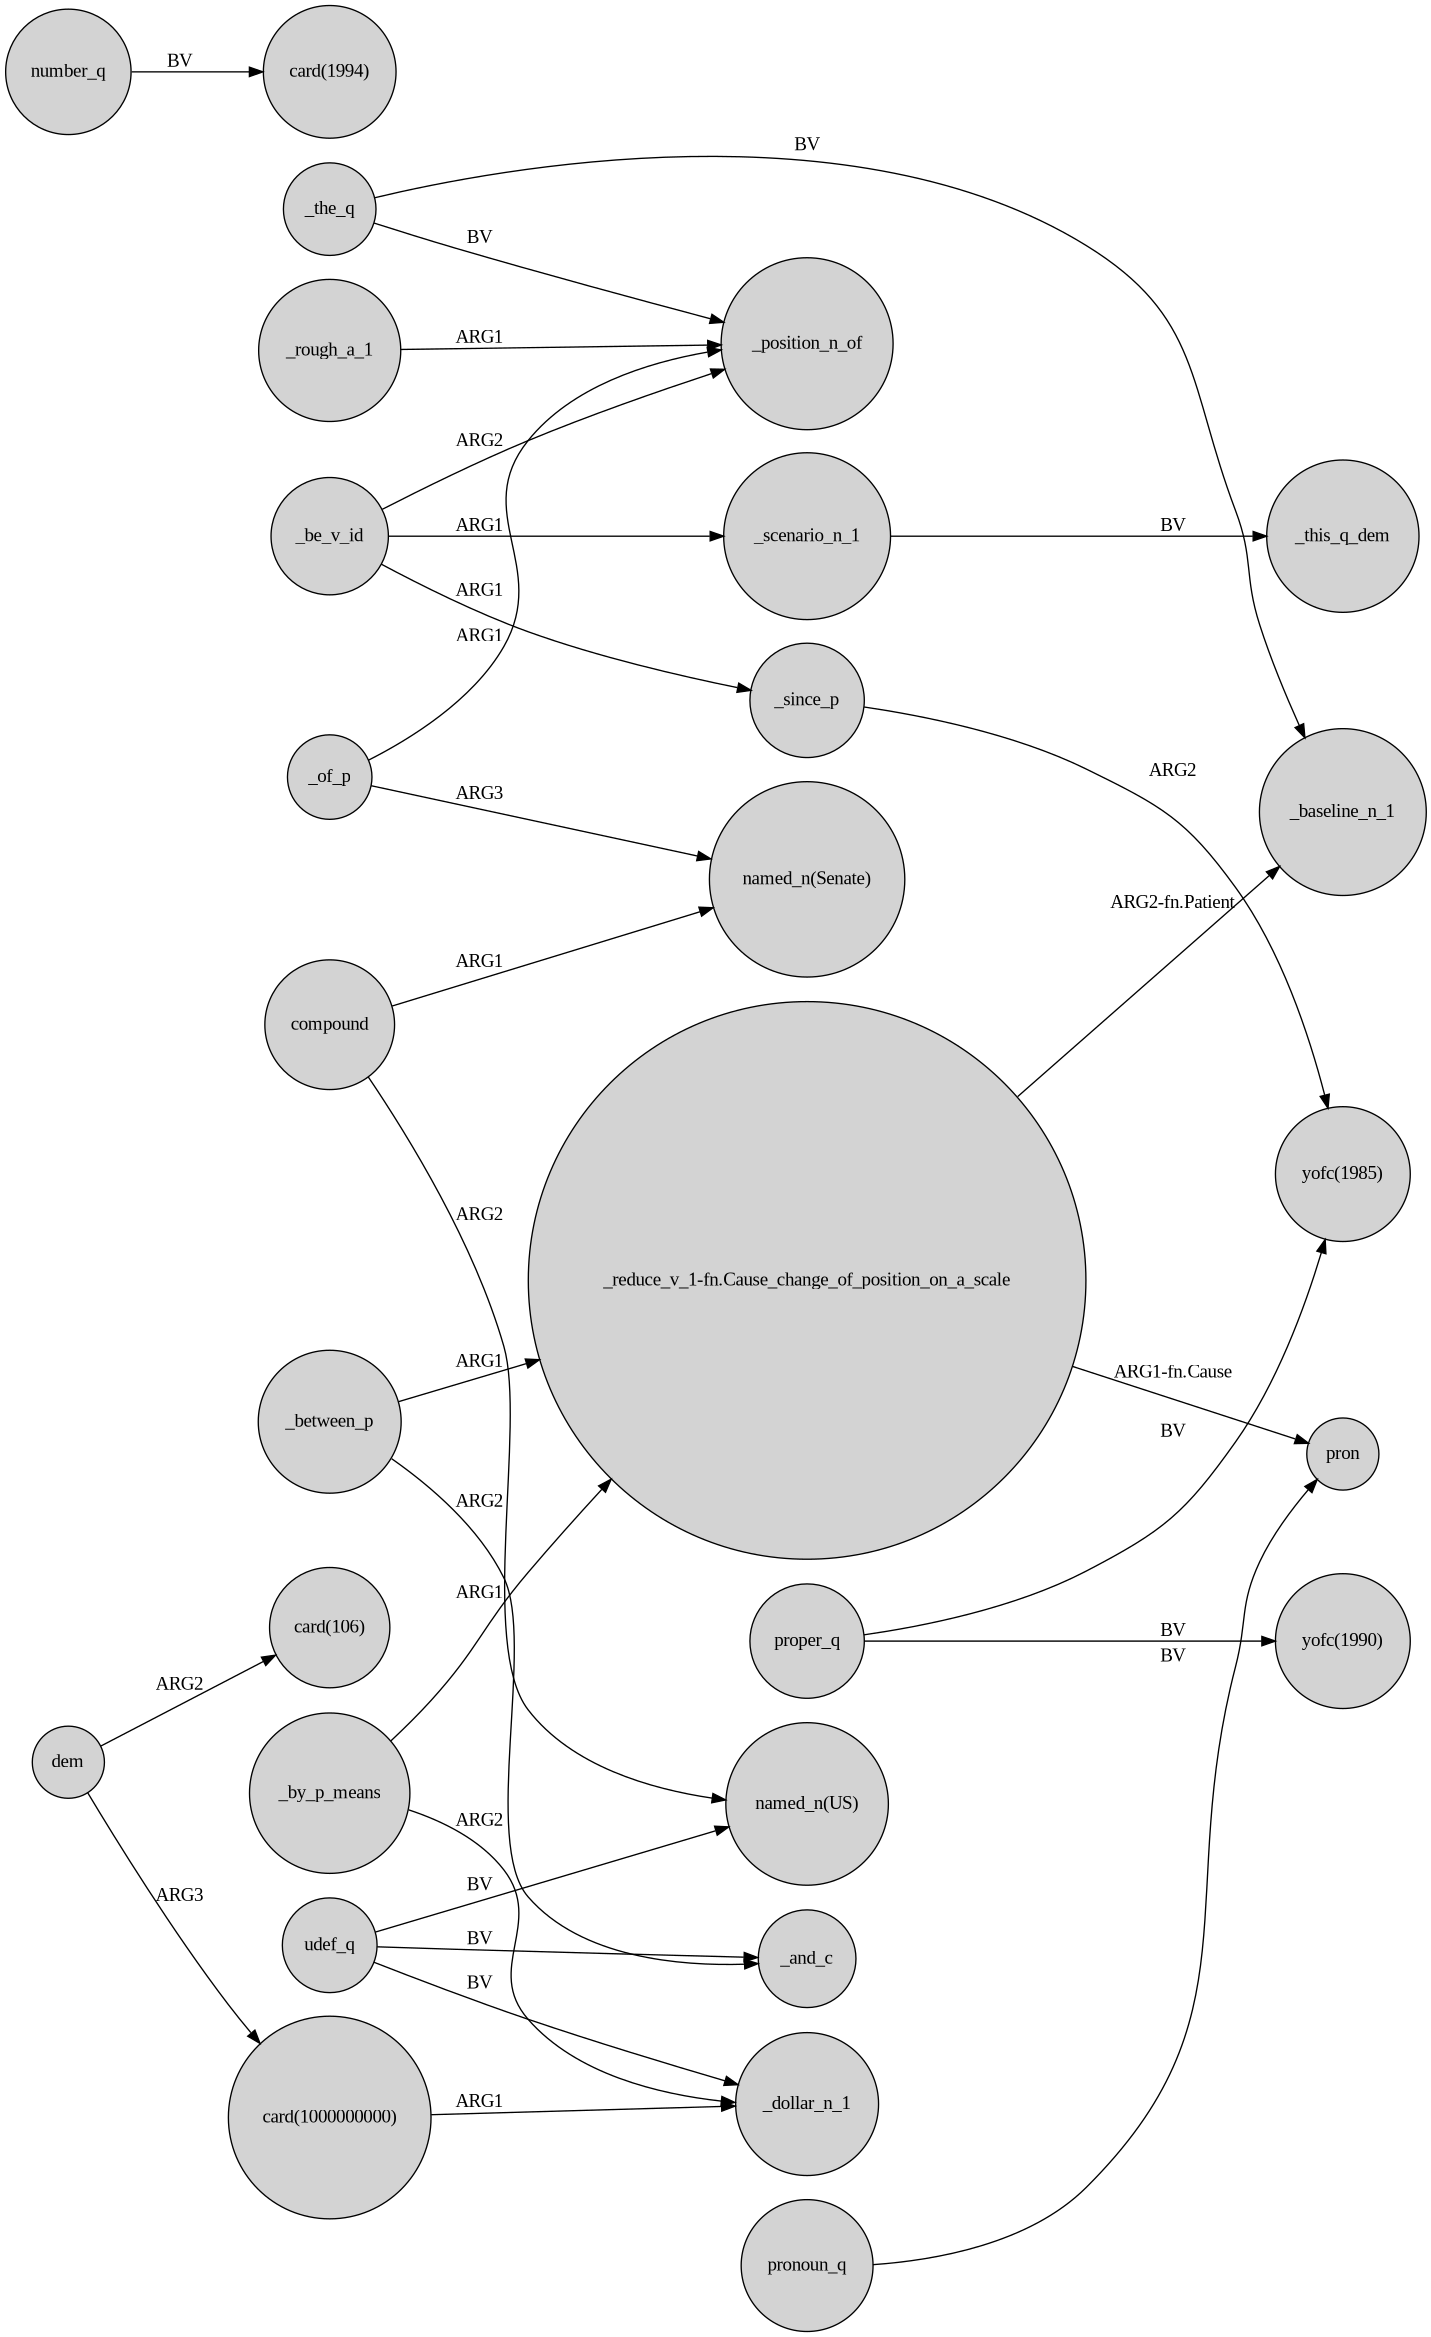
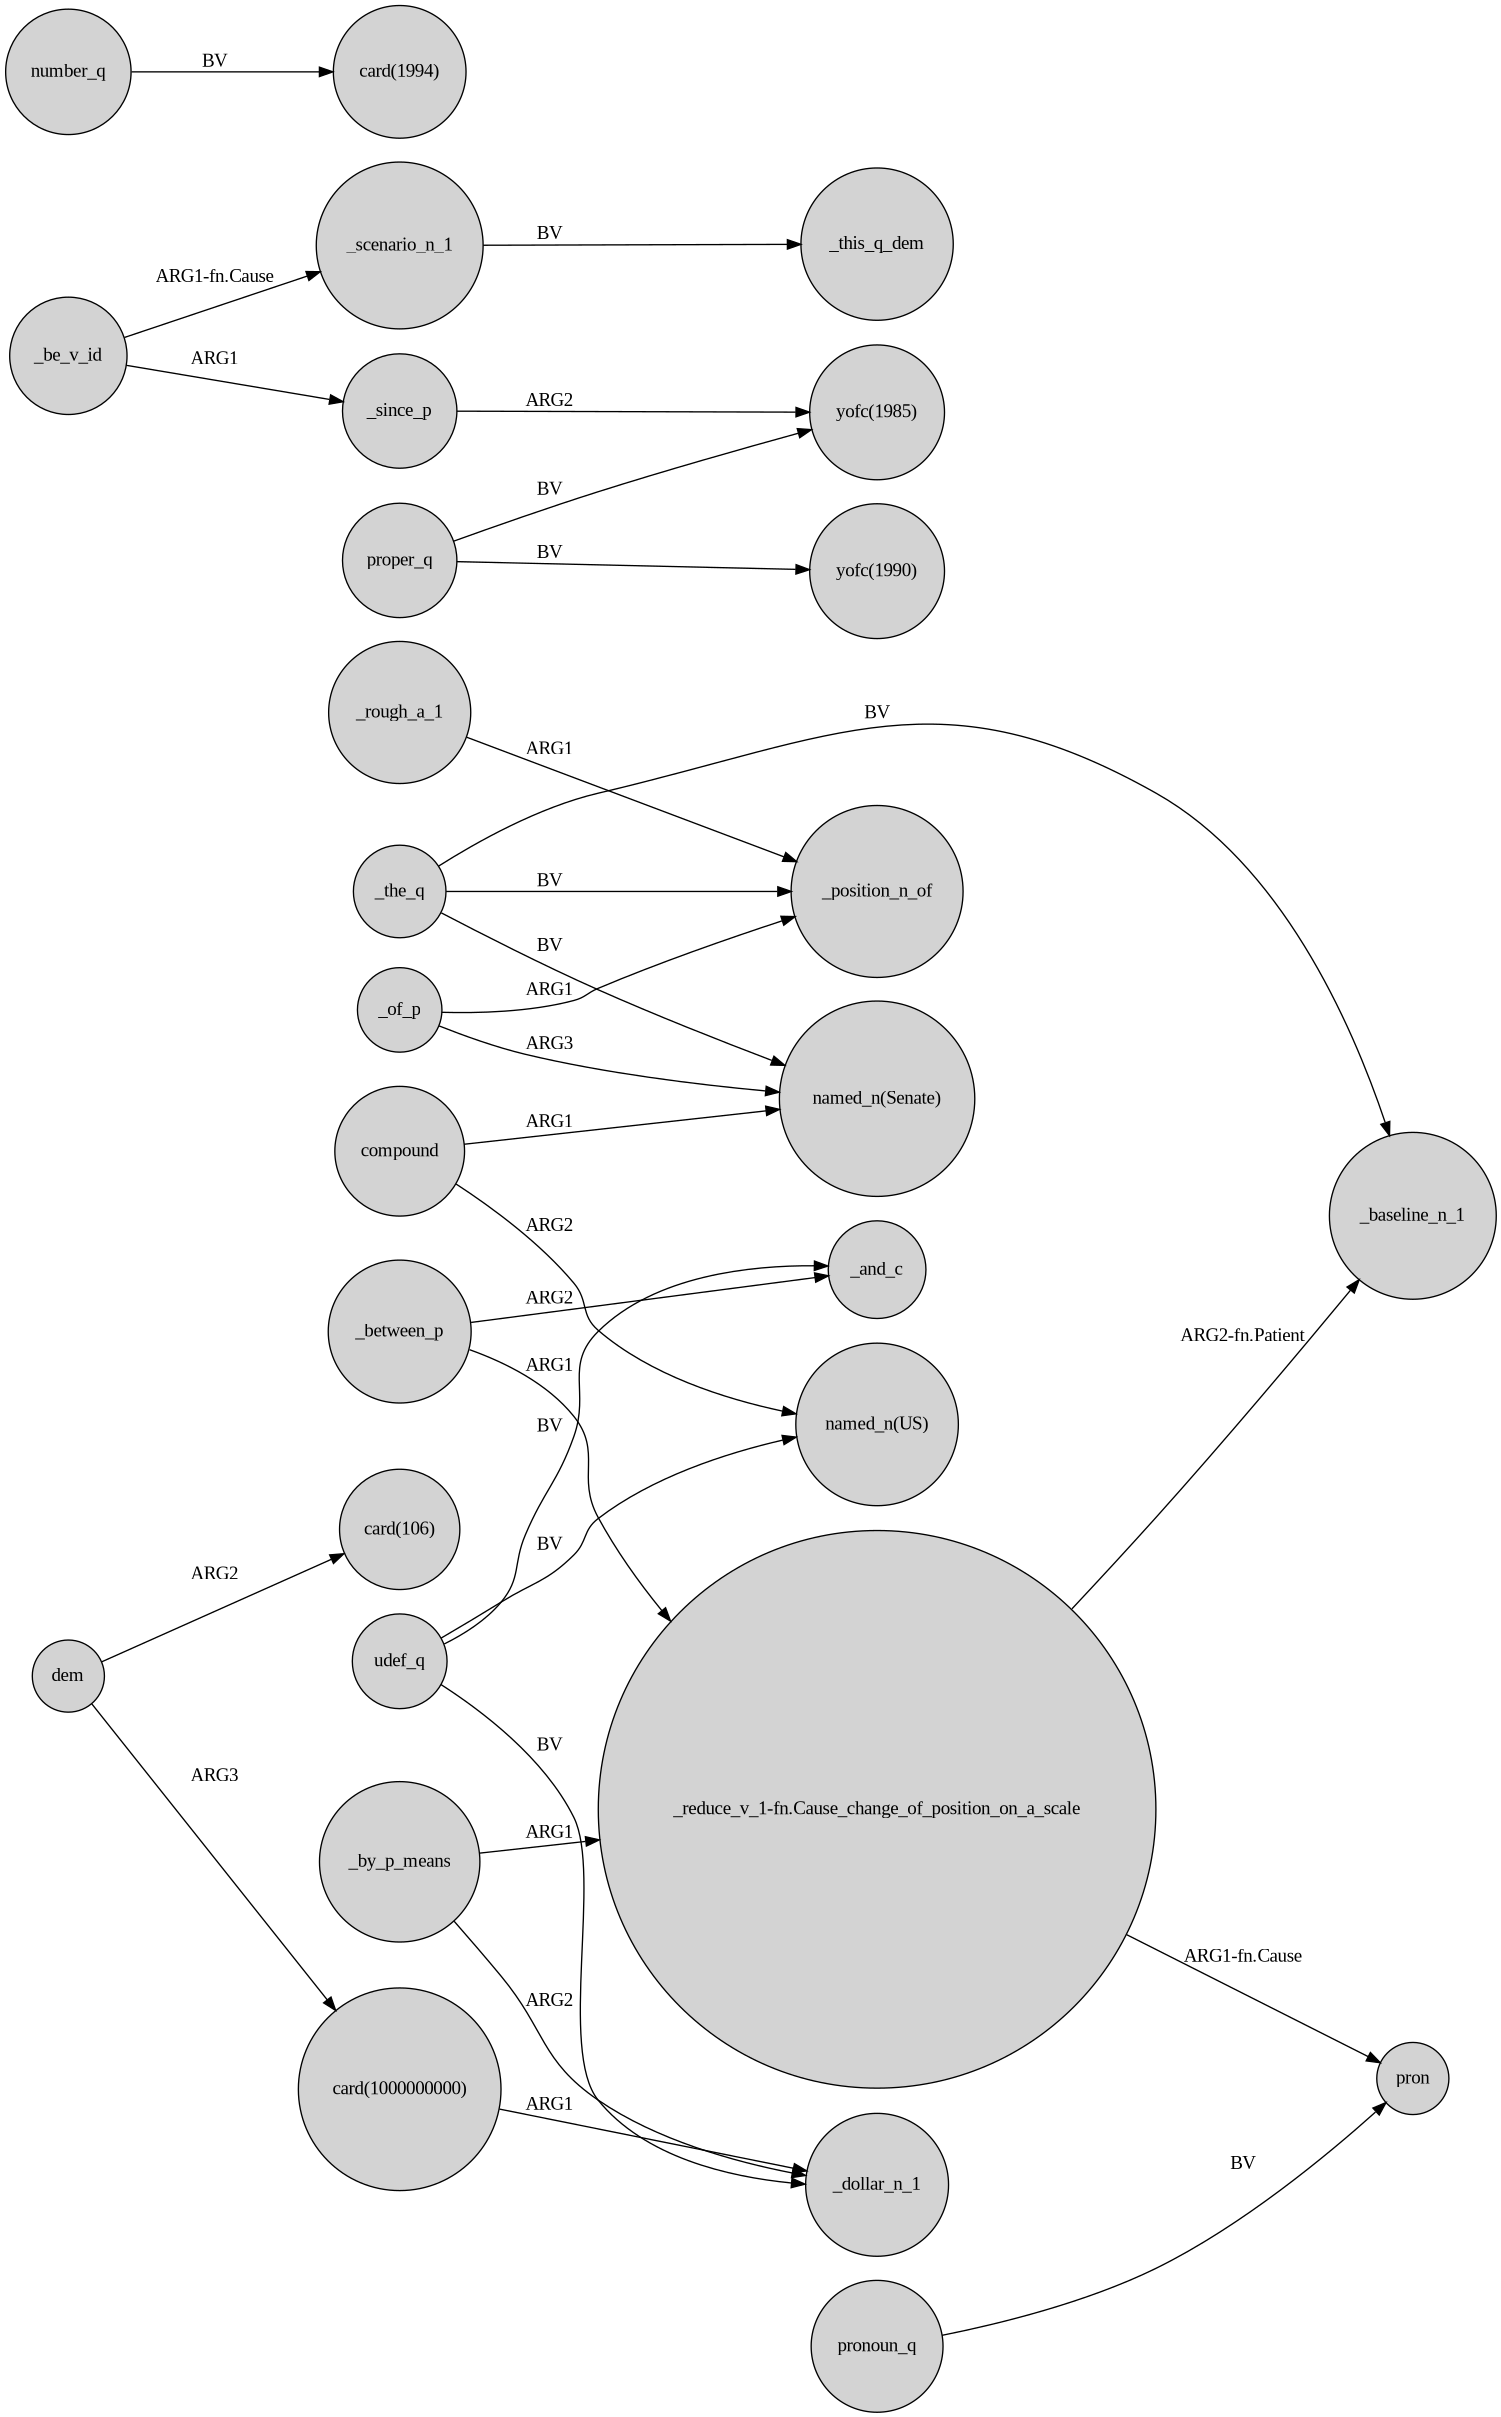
(552, 431) -> none
(480, 526) -> (215, 277)
none -> (612, 996)
